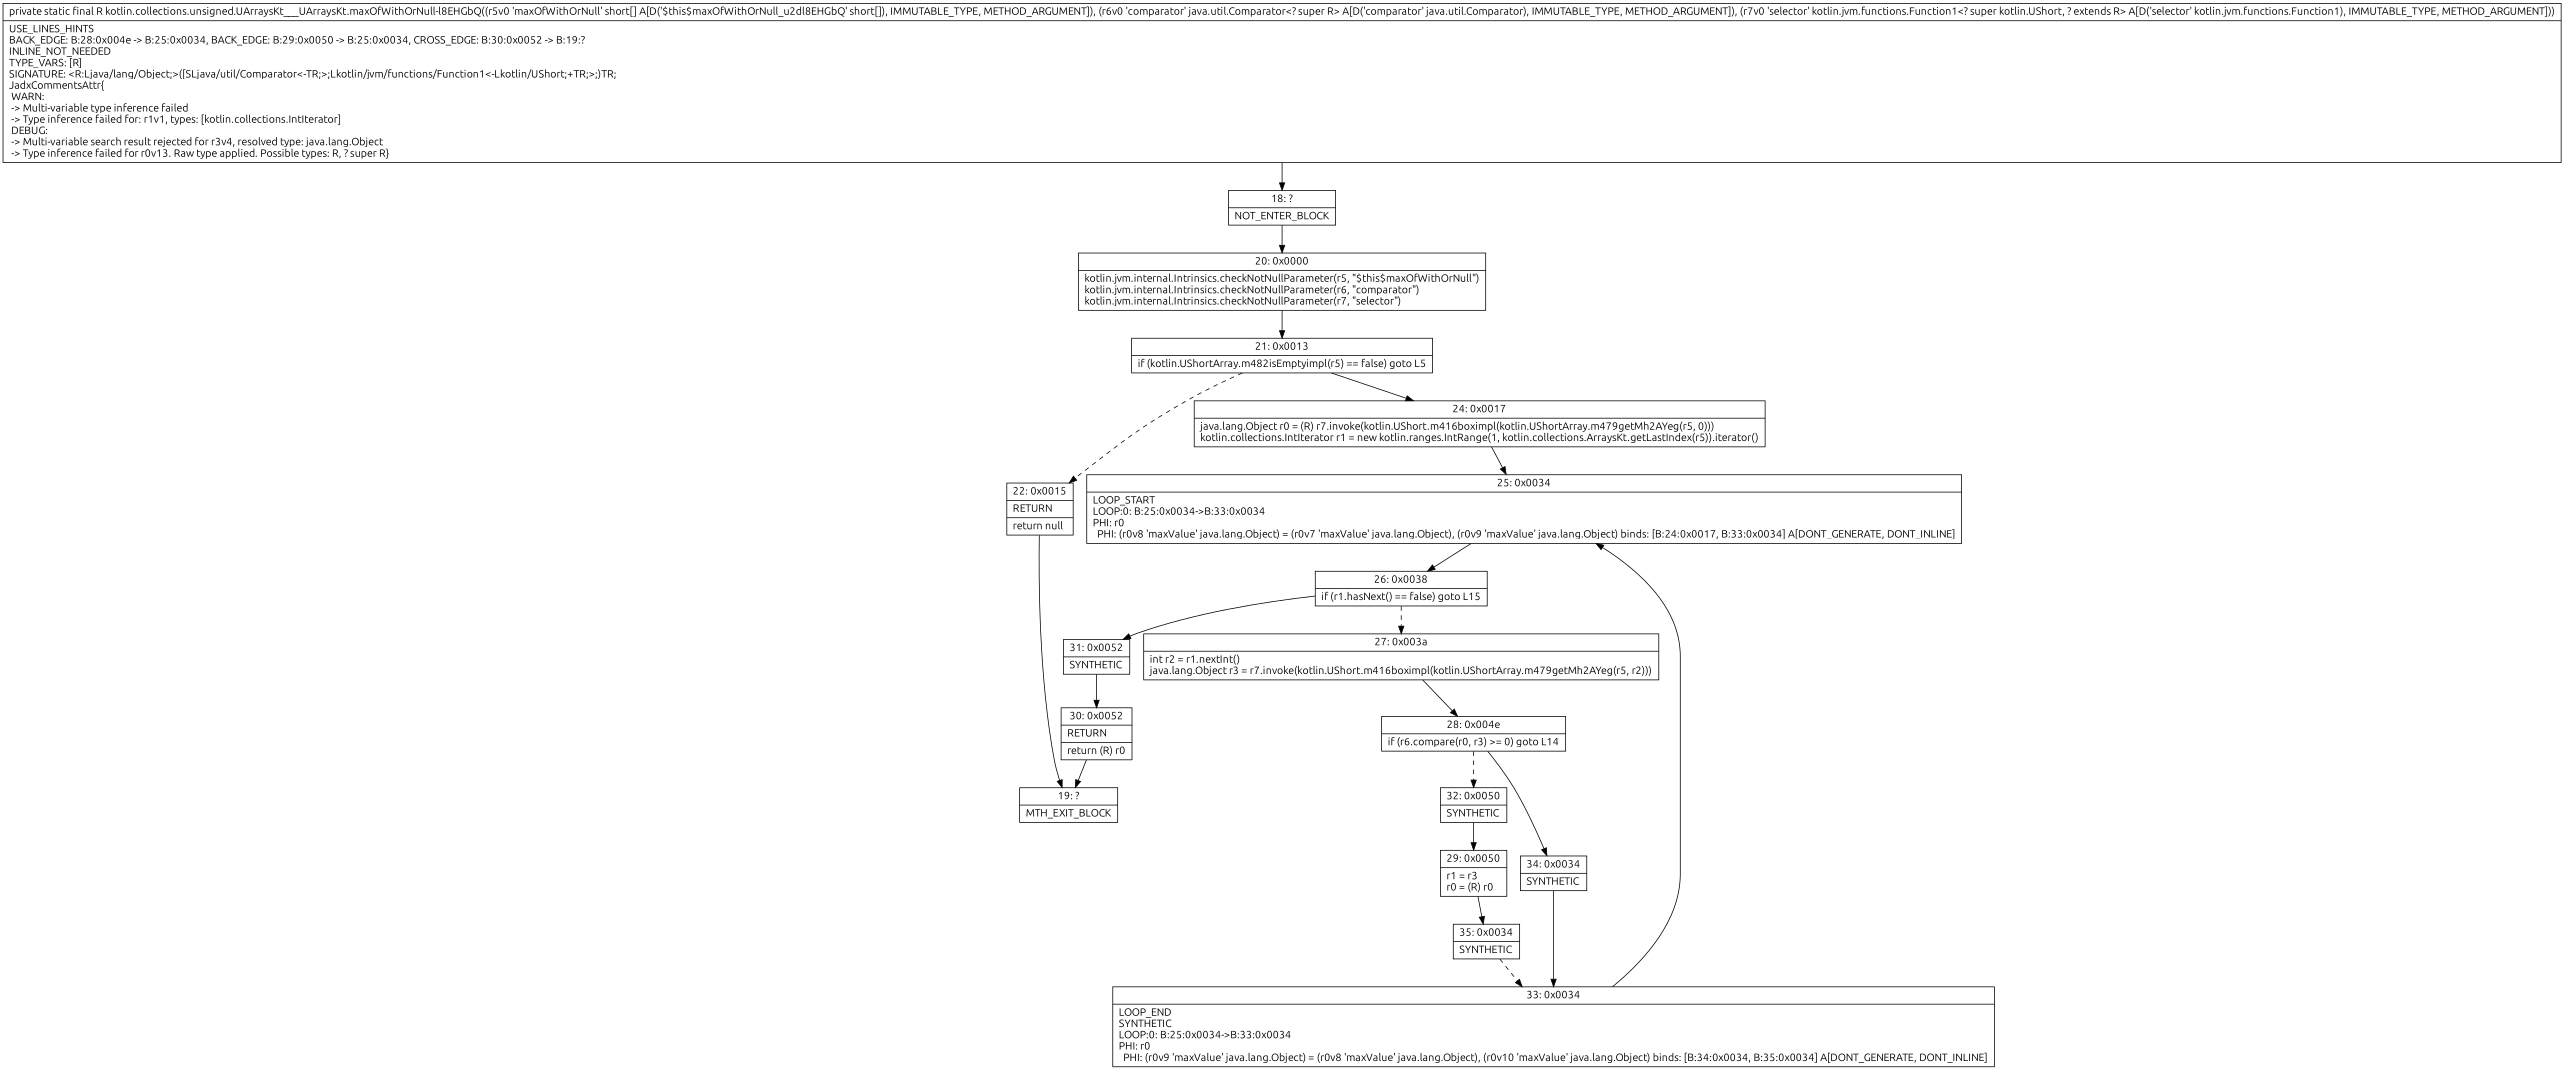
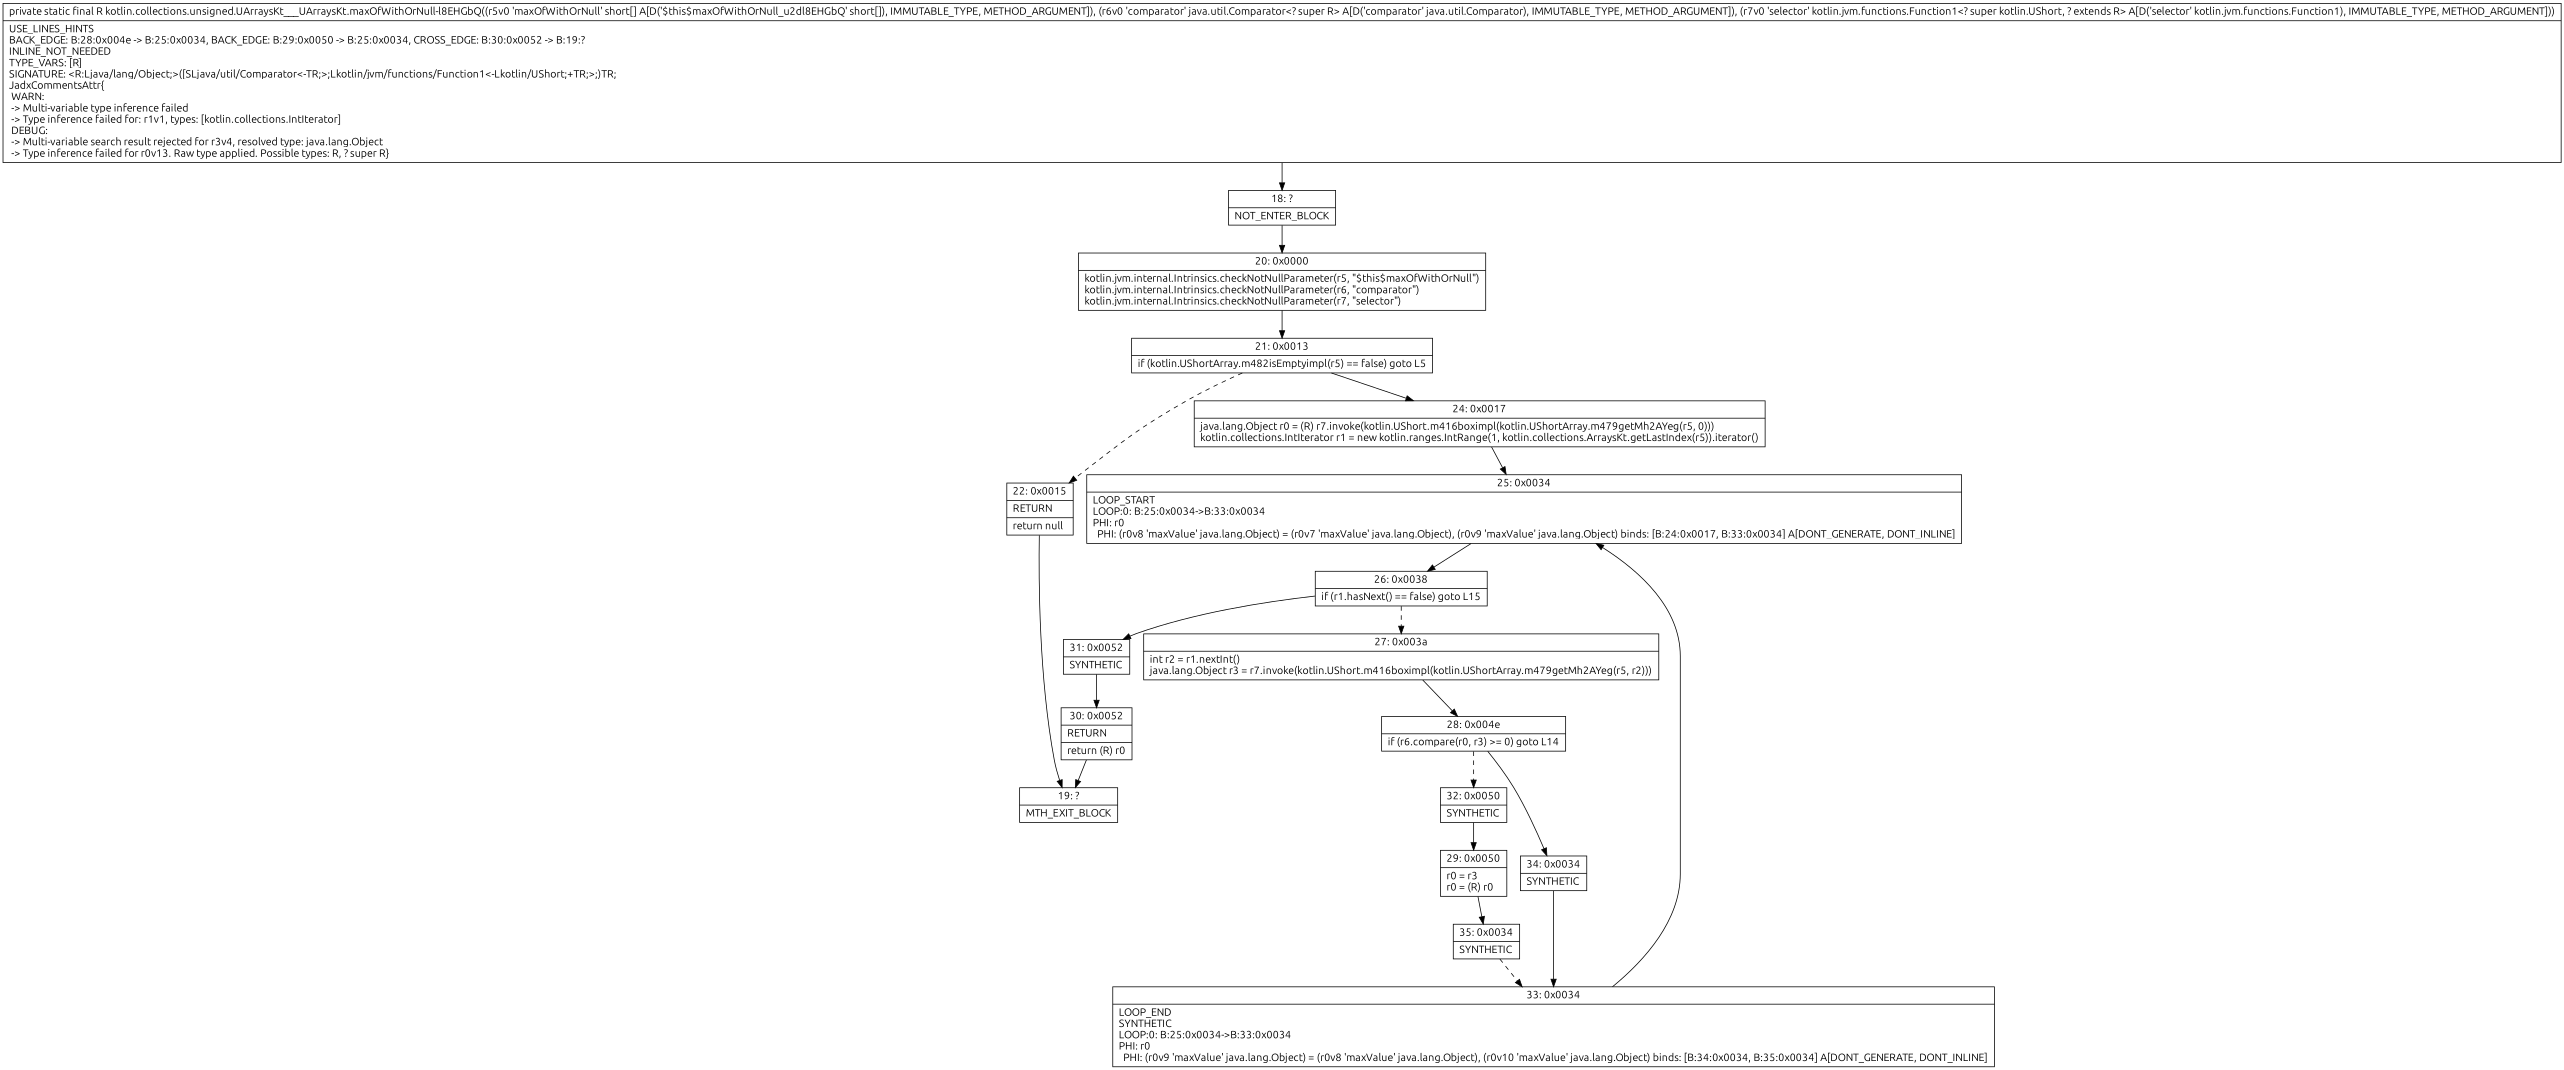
(1462, 876) -> (1462, 876)
